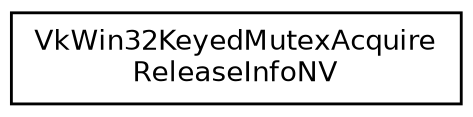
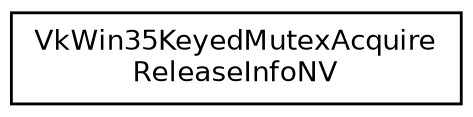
(236, 58) -> (236, 58)
